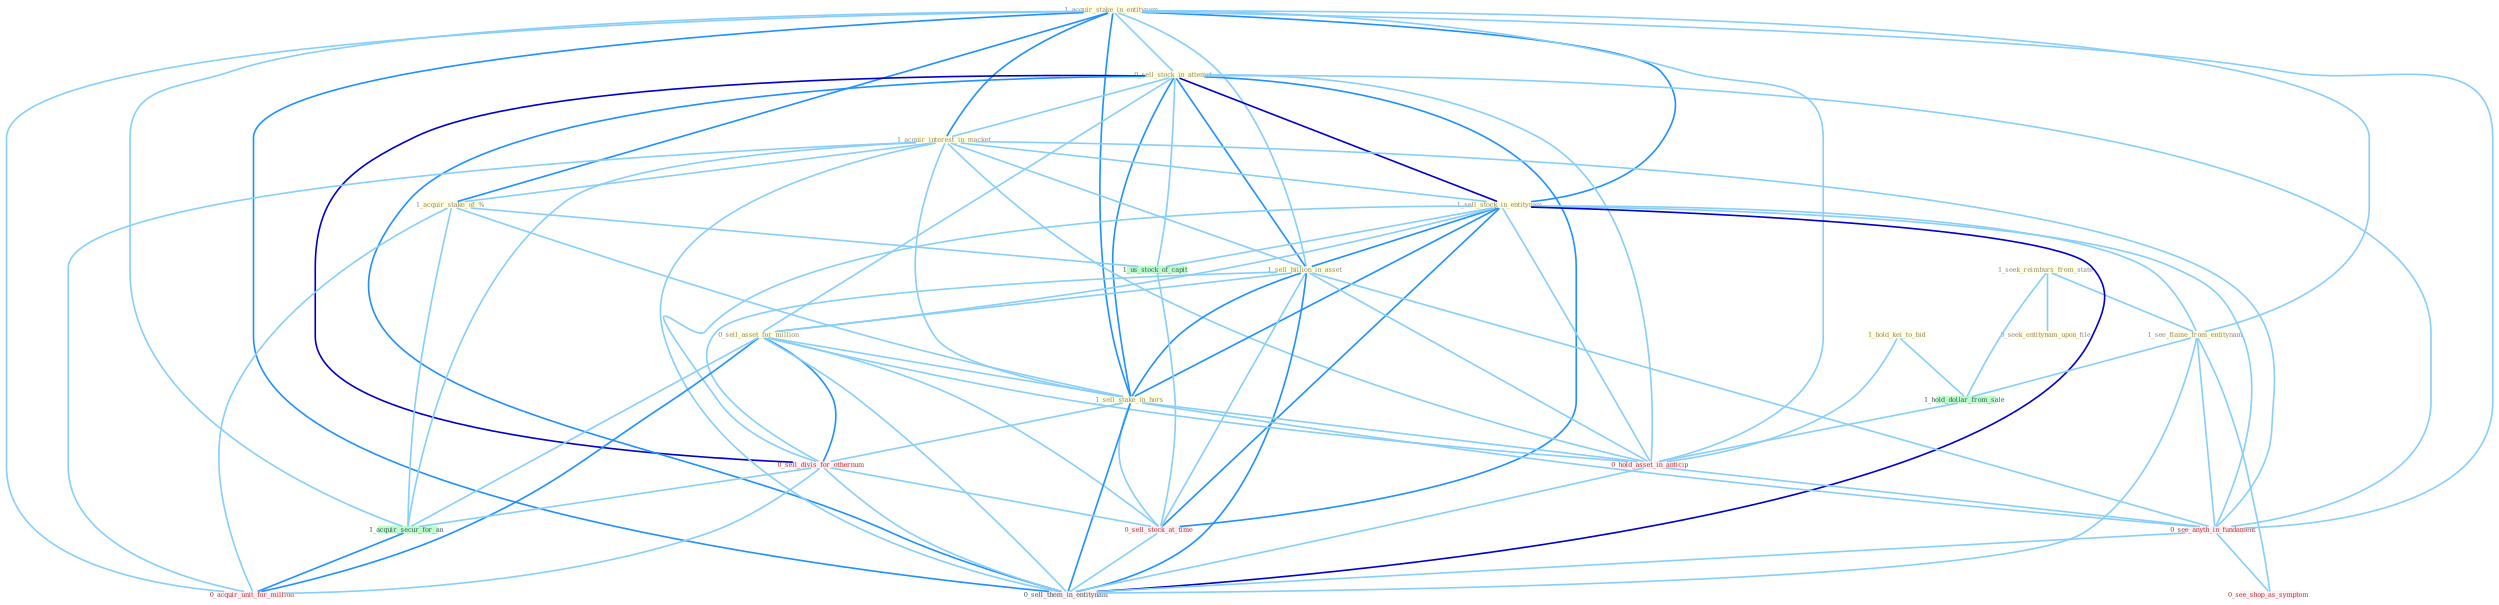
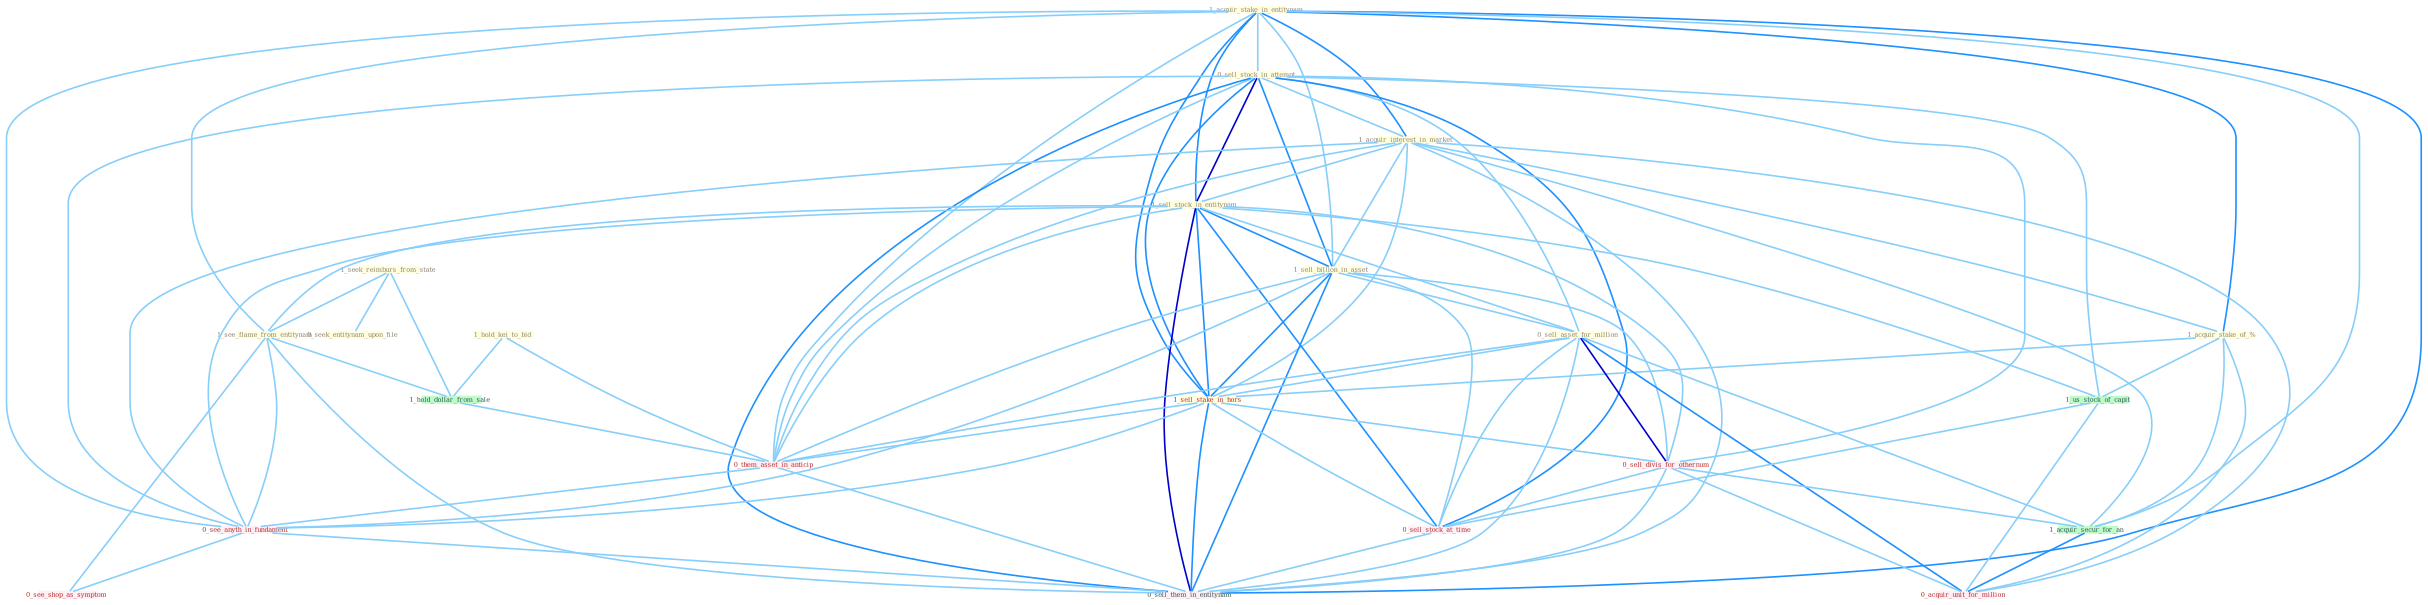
(235, 59) -> (2035, 493)
(405, 142) -> (1926, 144)
(828, 390) -> (1625, 403)
(1131, 400) -> (1209, 400)
(1651, 465) -> (774, 465)
